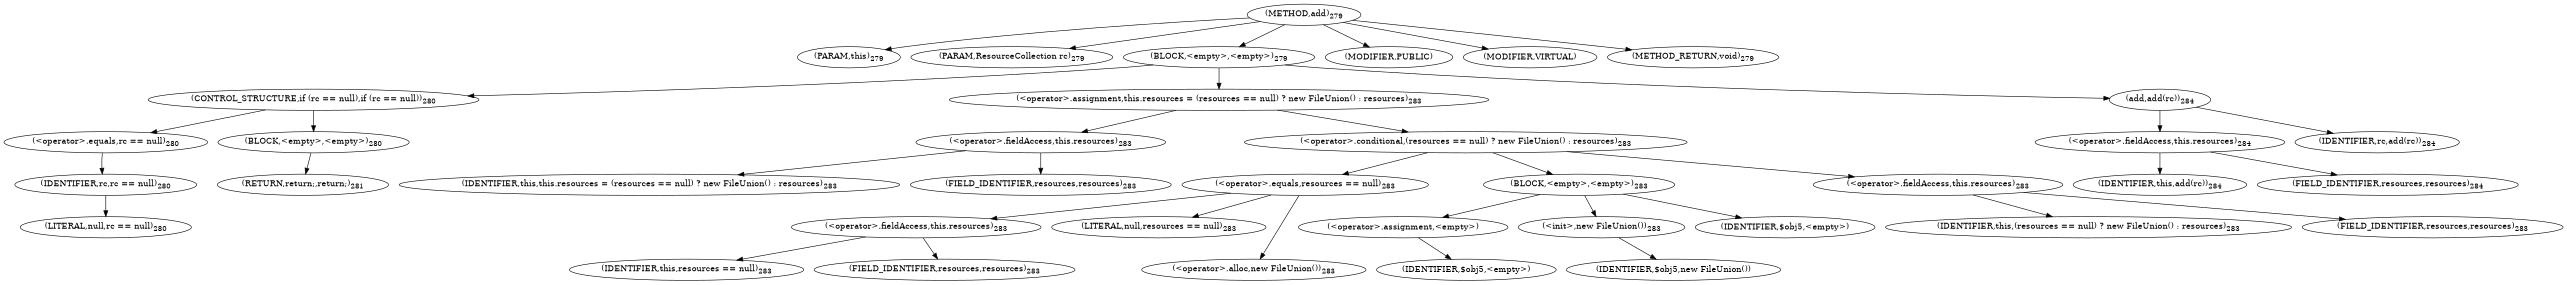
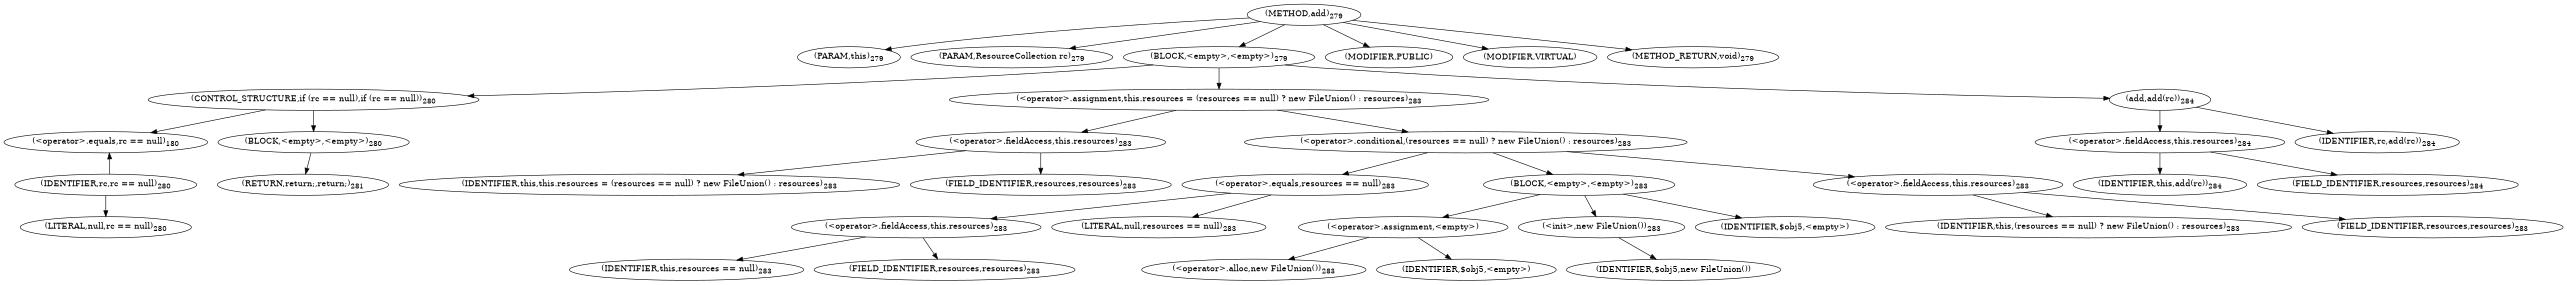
(172, 141) -> (172, 141)
(102, 161) -> (110, 167)
(1281, 225) -> (1332, 248)
